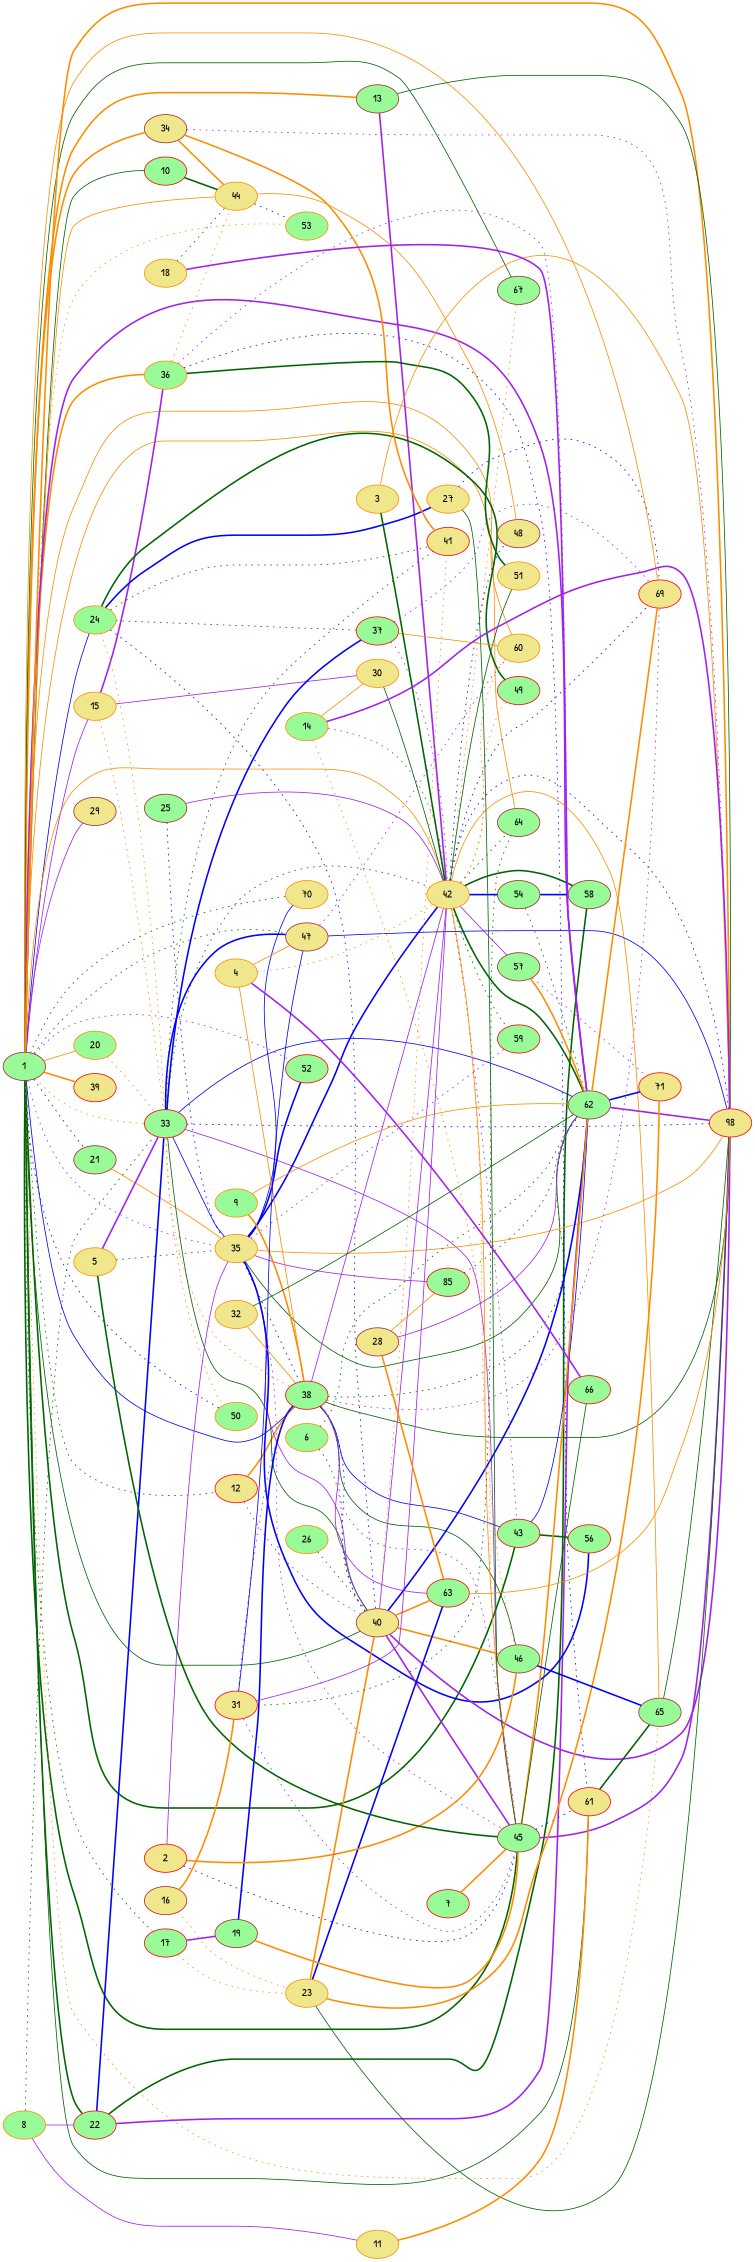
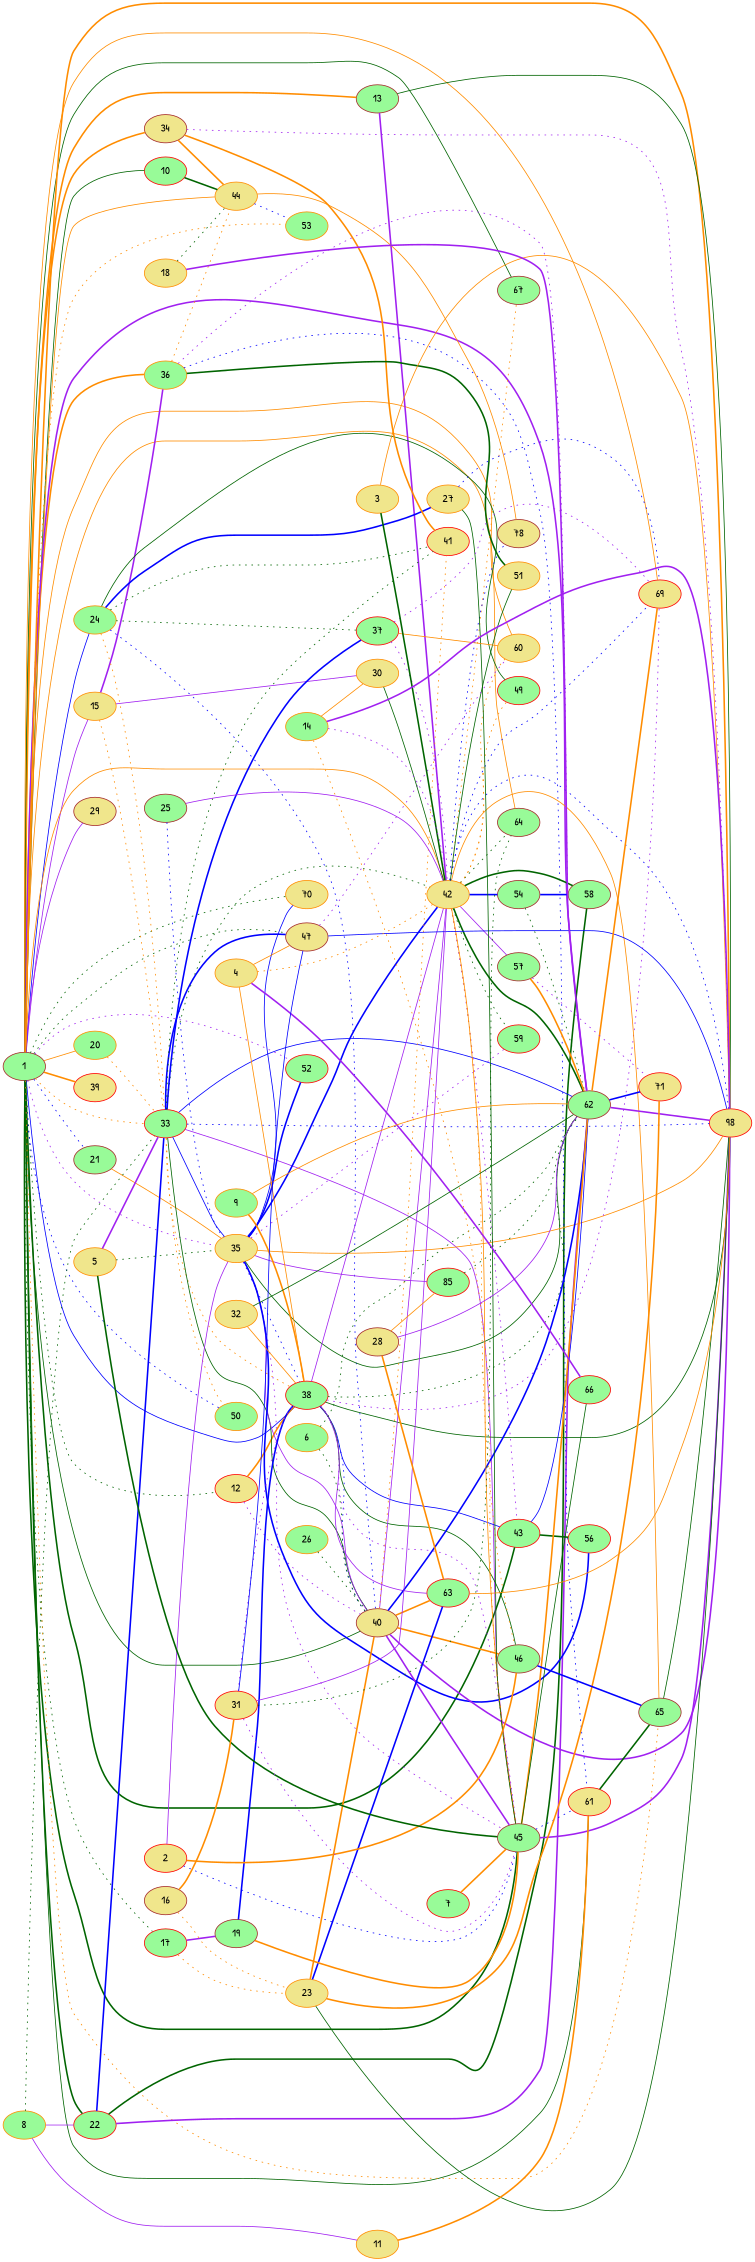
(319, 441) -> (319, 441)
(519, 534) -> (519, 534)
